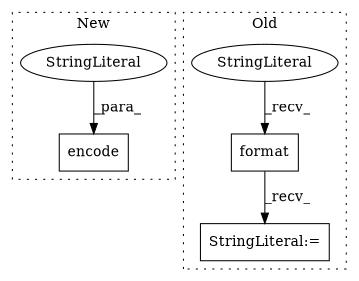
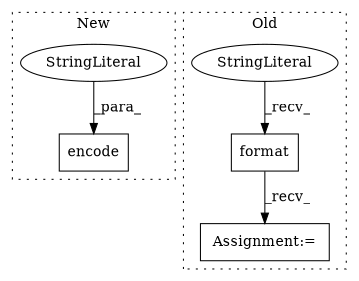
(265, 242) -> (265, 242)
